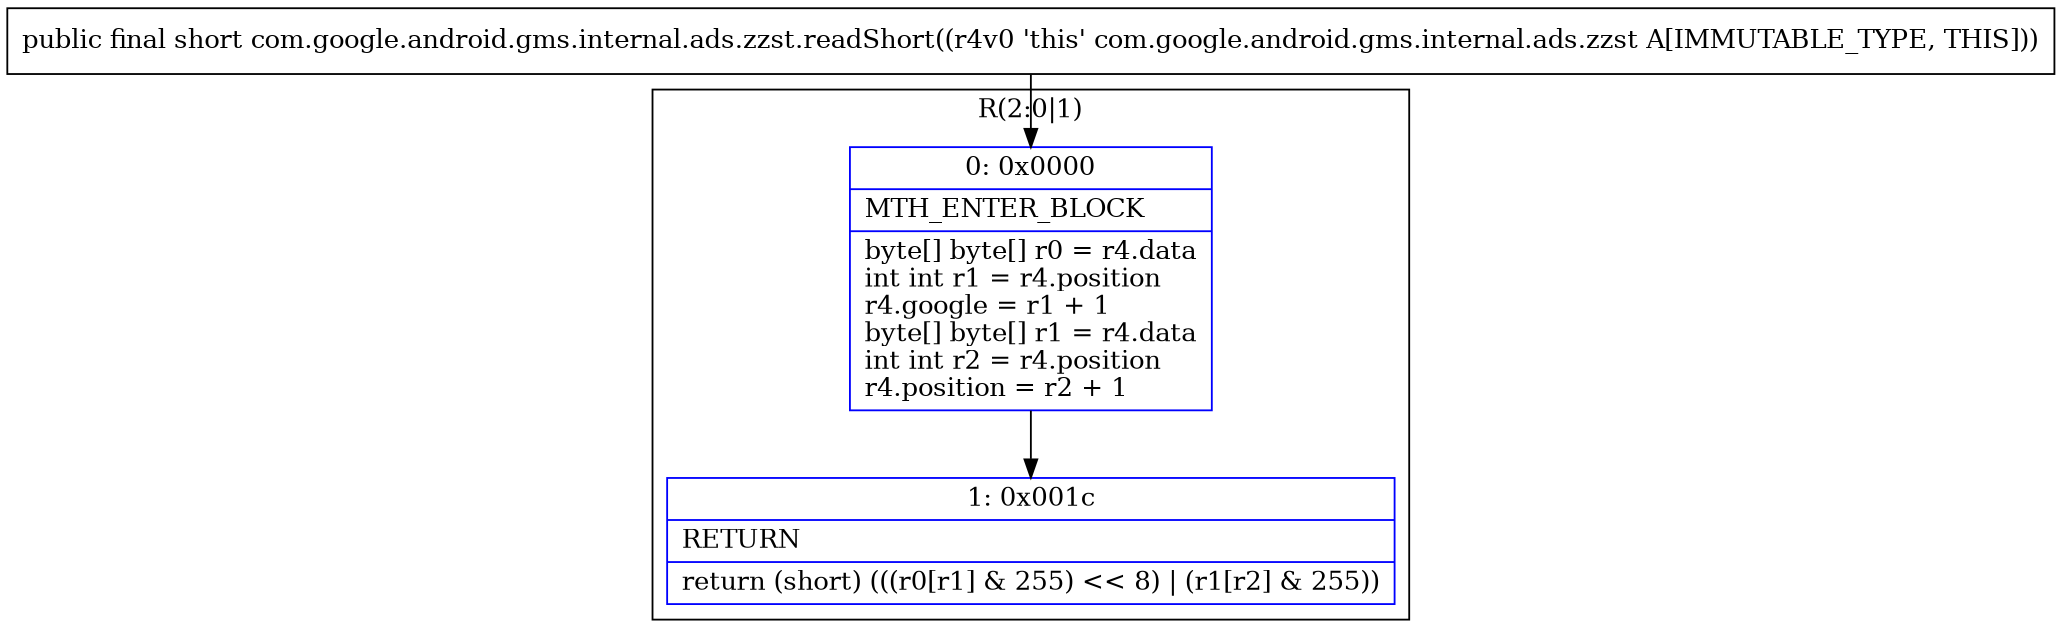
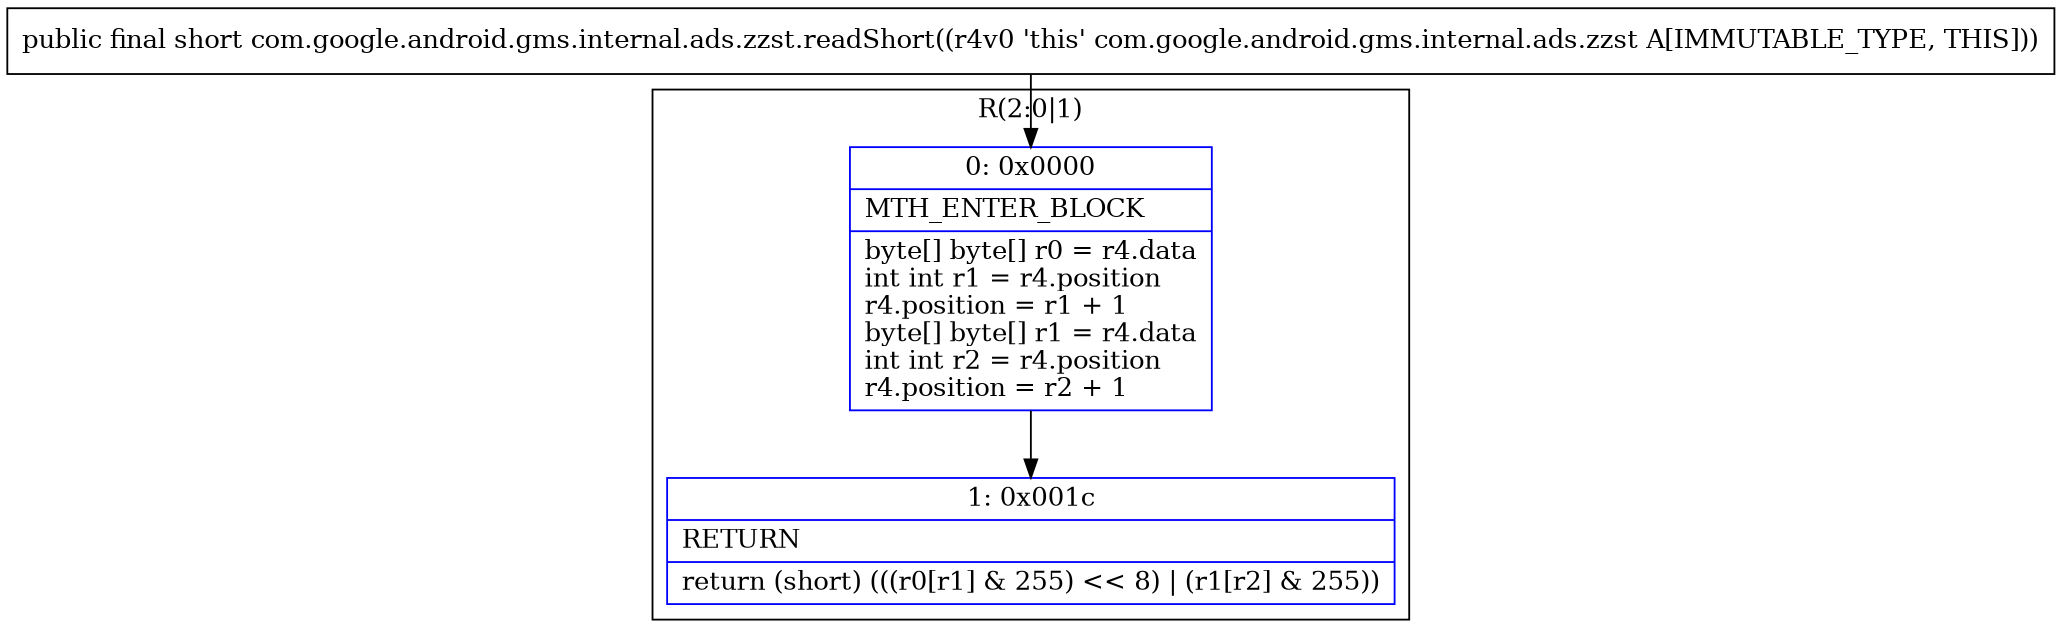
(988, 306) -> (997, 306)
